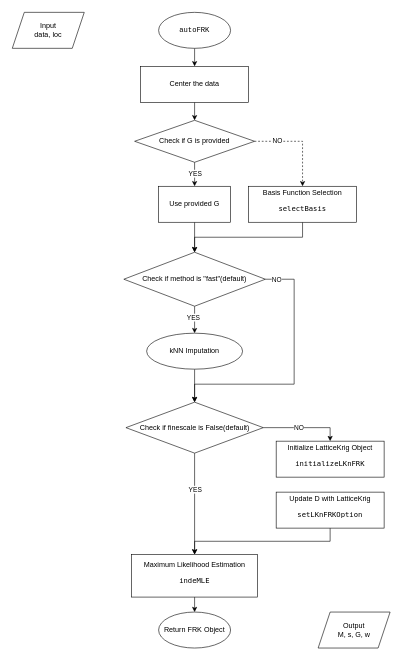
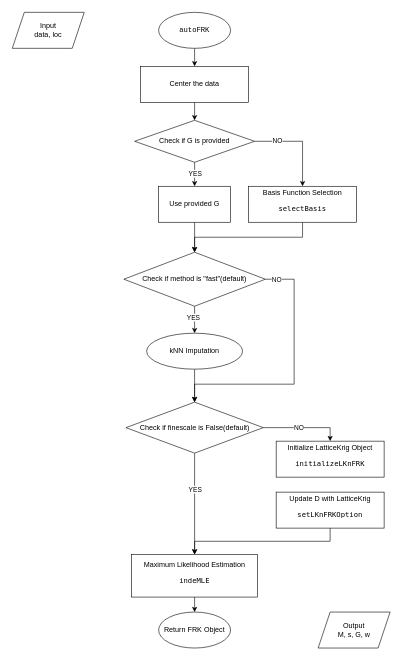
(303, 151) -> (303, 151)
